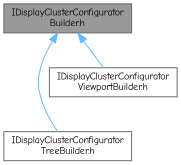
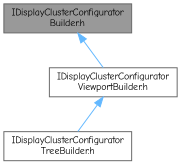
(39, 87) -> (88, 118)
